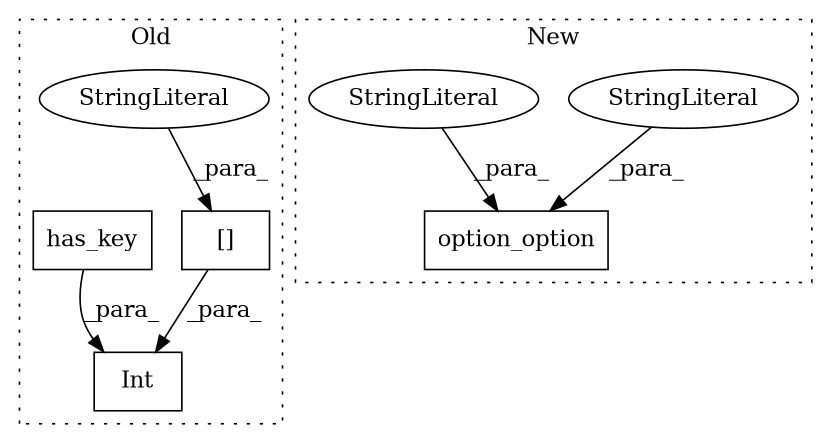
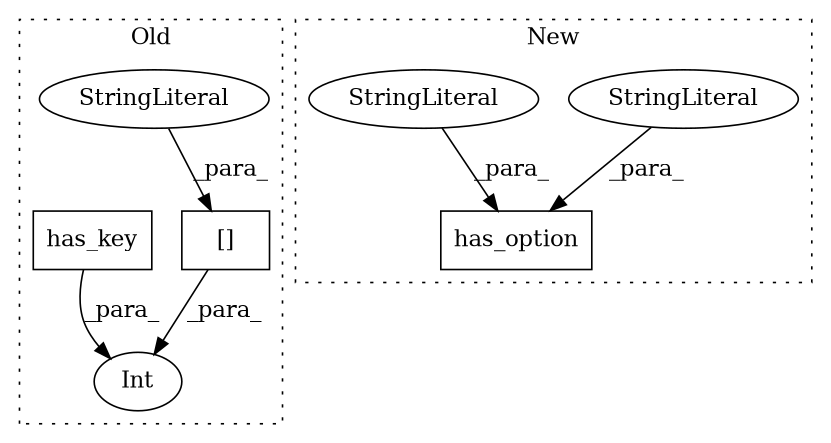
(516, 240) -> (516, 240)
(138, 382) -> (138, 382)
